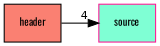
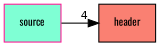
(75, 23) -> (75, 23)
